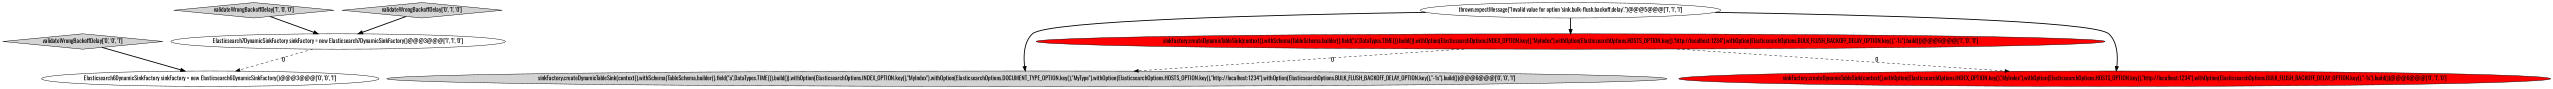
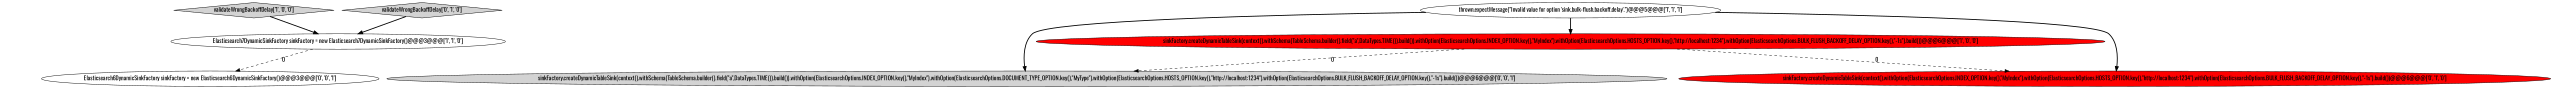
(83, 41) -> none
